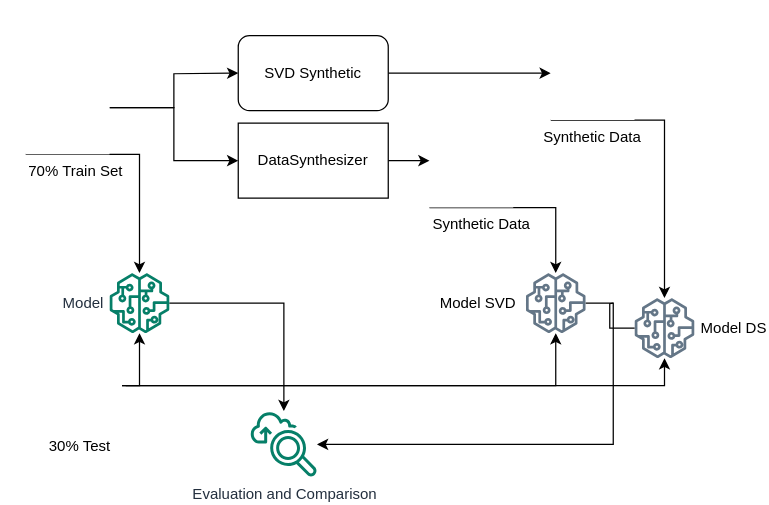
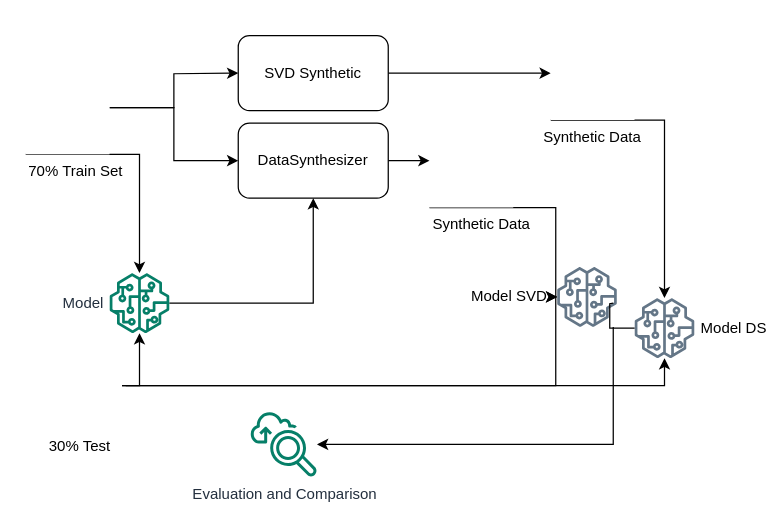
(313, 161) -> (313, 161)
(556, 303) -> (587, 297)
(284, 351) -> (313, 271)
